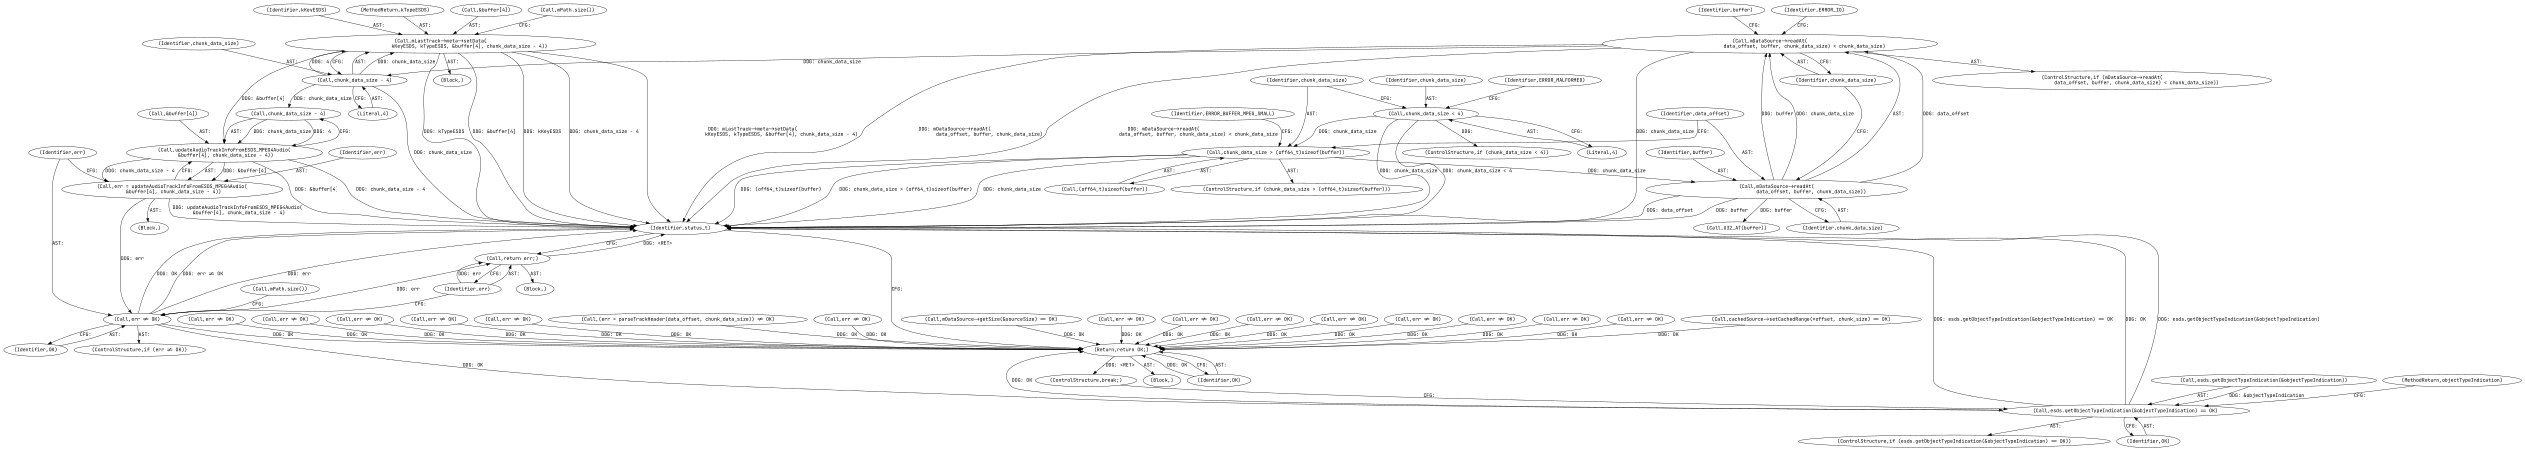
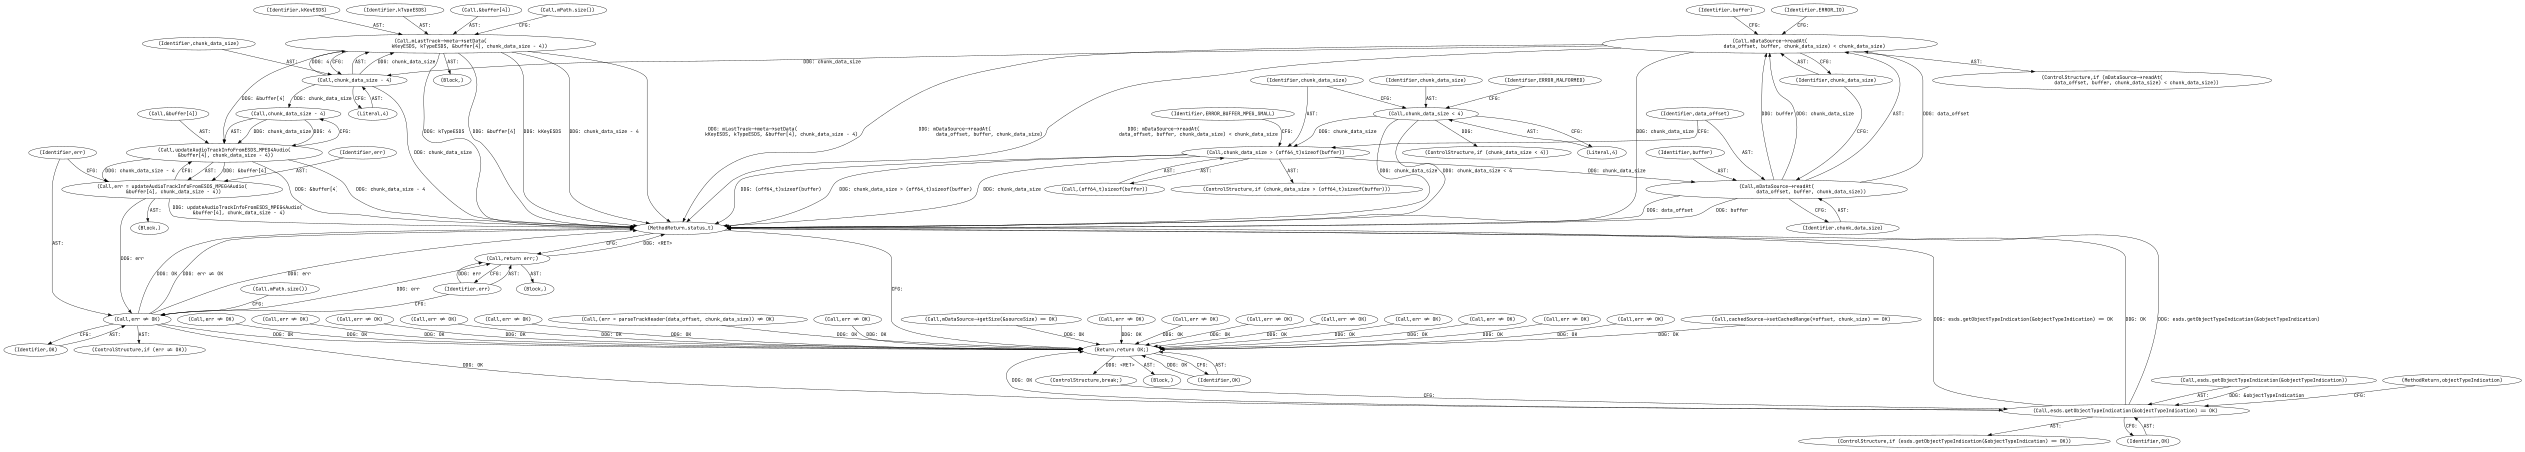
(395, 10) -> (395, 10)
(680, 228) -> (680, 228)
(1737, 228) -> none
